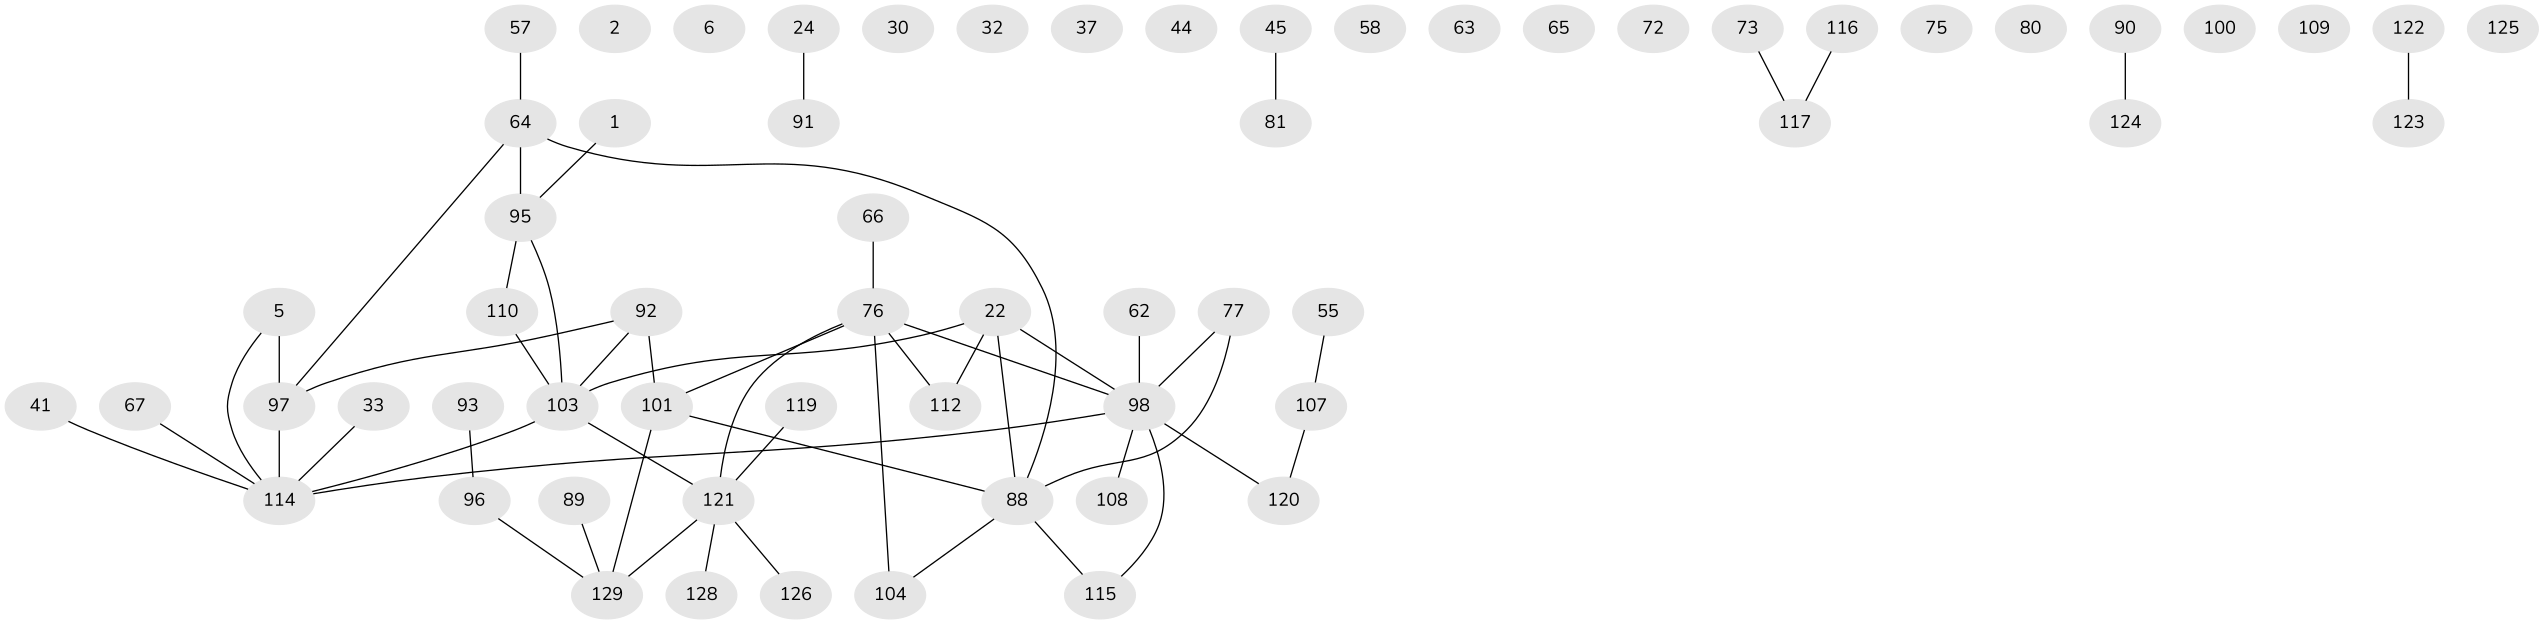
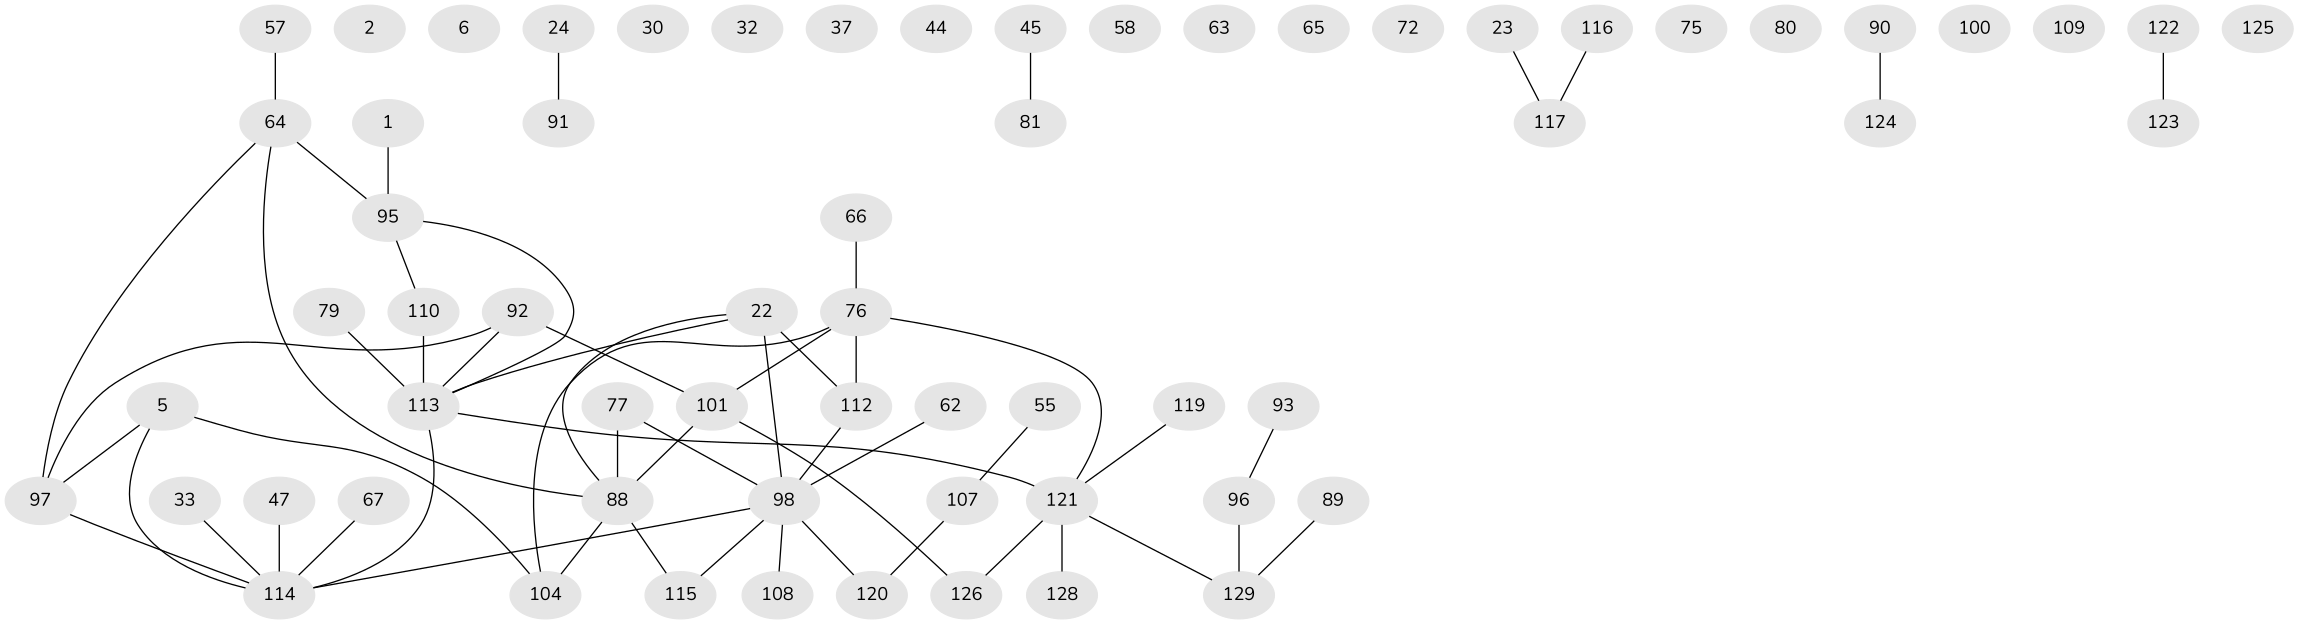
(1748, 29) -> (1503, 29)
none -> (329, 312)
(1011, 361) -> (819, 455)
(41, 406) -> (279, 501)
(562, 406) -> (423, 406)
none -> (380, 459)
(632, 501) -> (849, 491)
